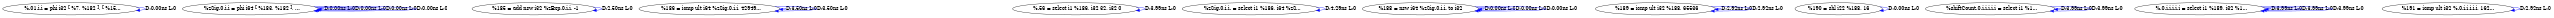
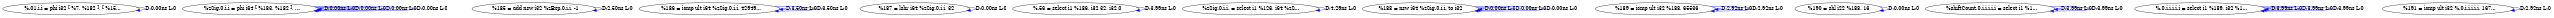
none -> (915, 9)
(1251, 9) -> (1251, 9)
(2448, 9) -> (2448, 9)
